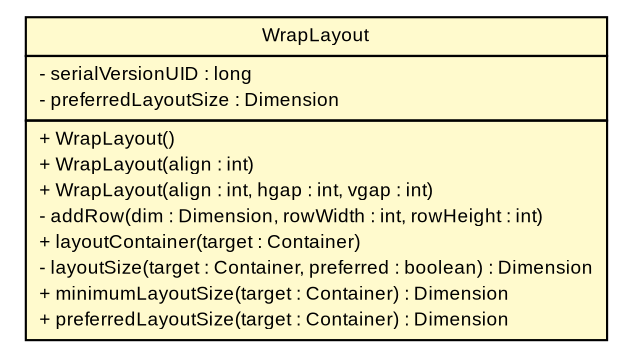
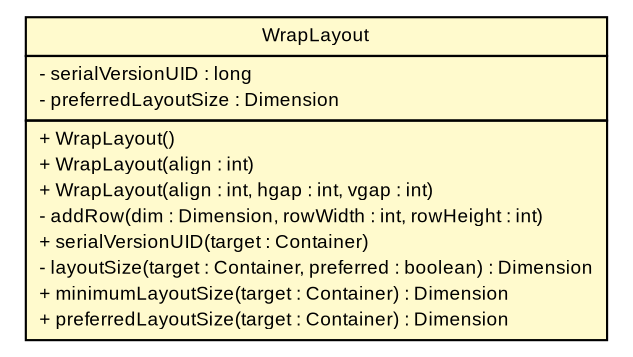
(200, 242) -> (205, 242)
